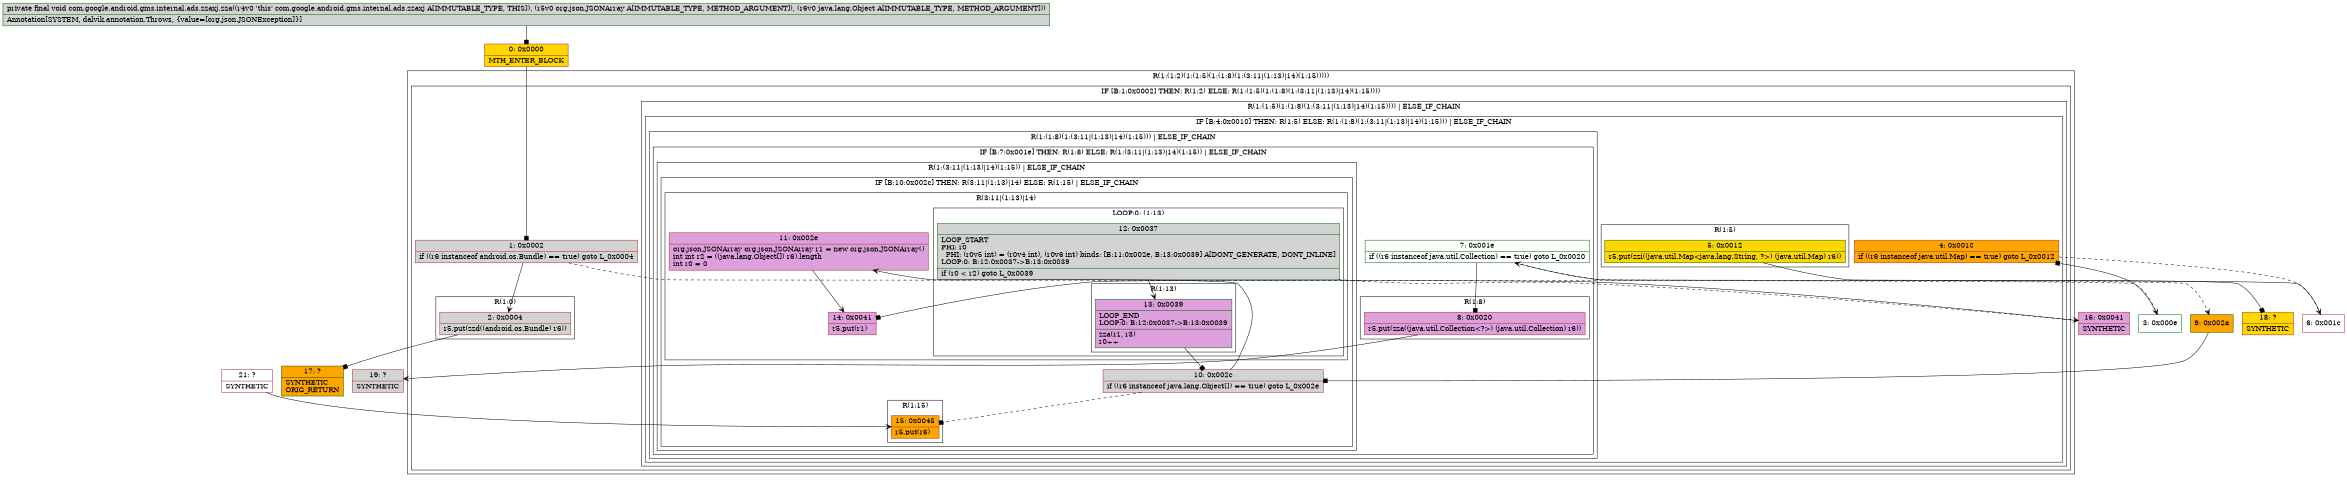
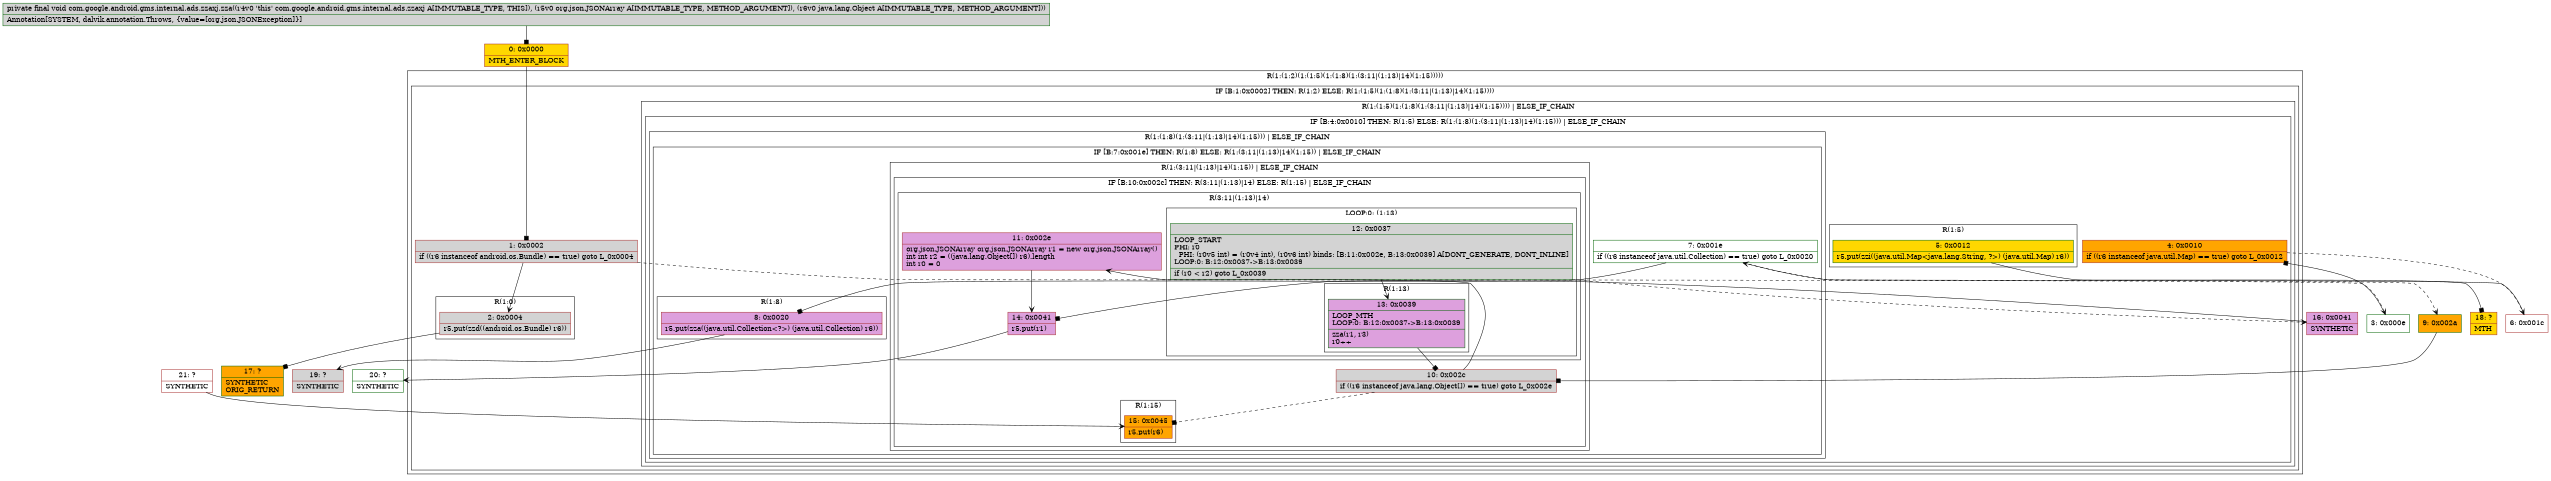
(1119, 316) -> (1353, 316)
(2268, 329) -> (2483, 329)
none -> (378, 381)
